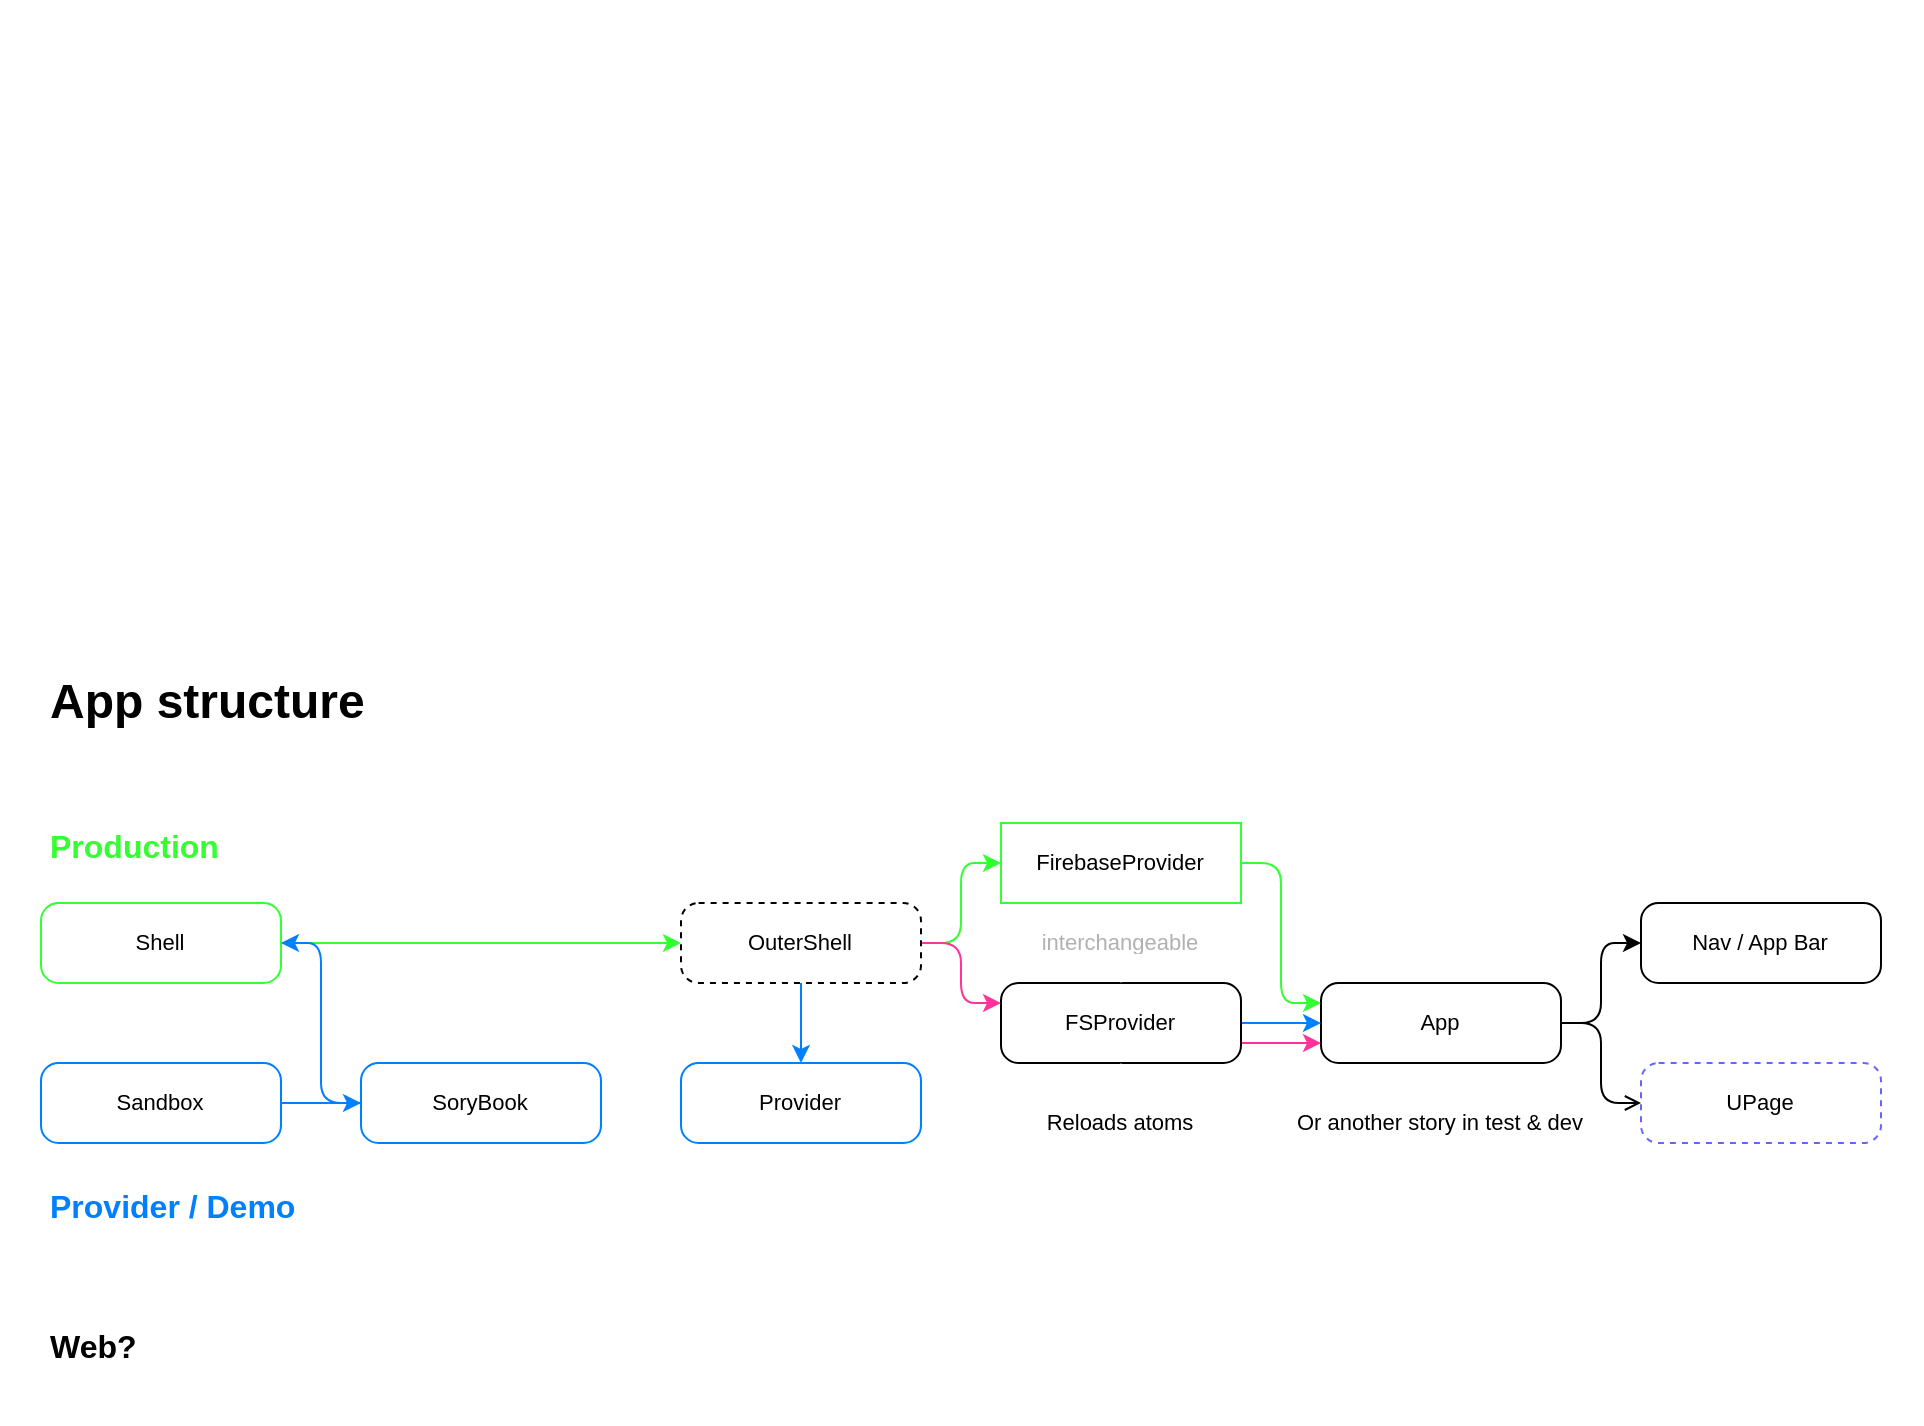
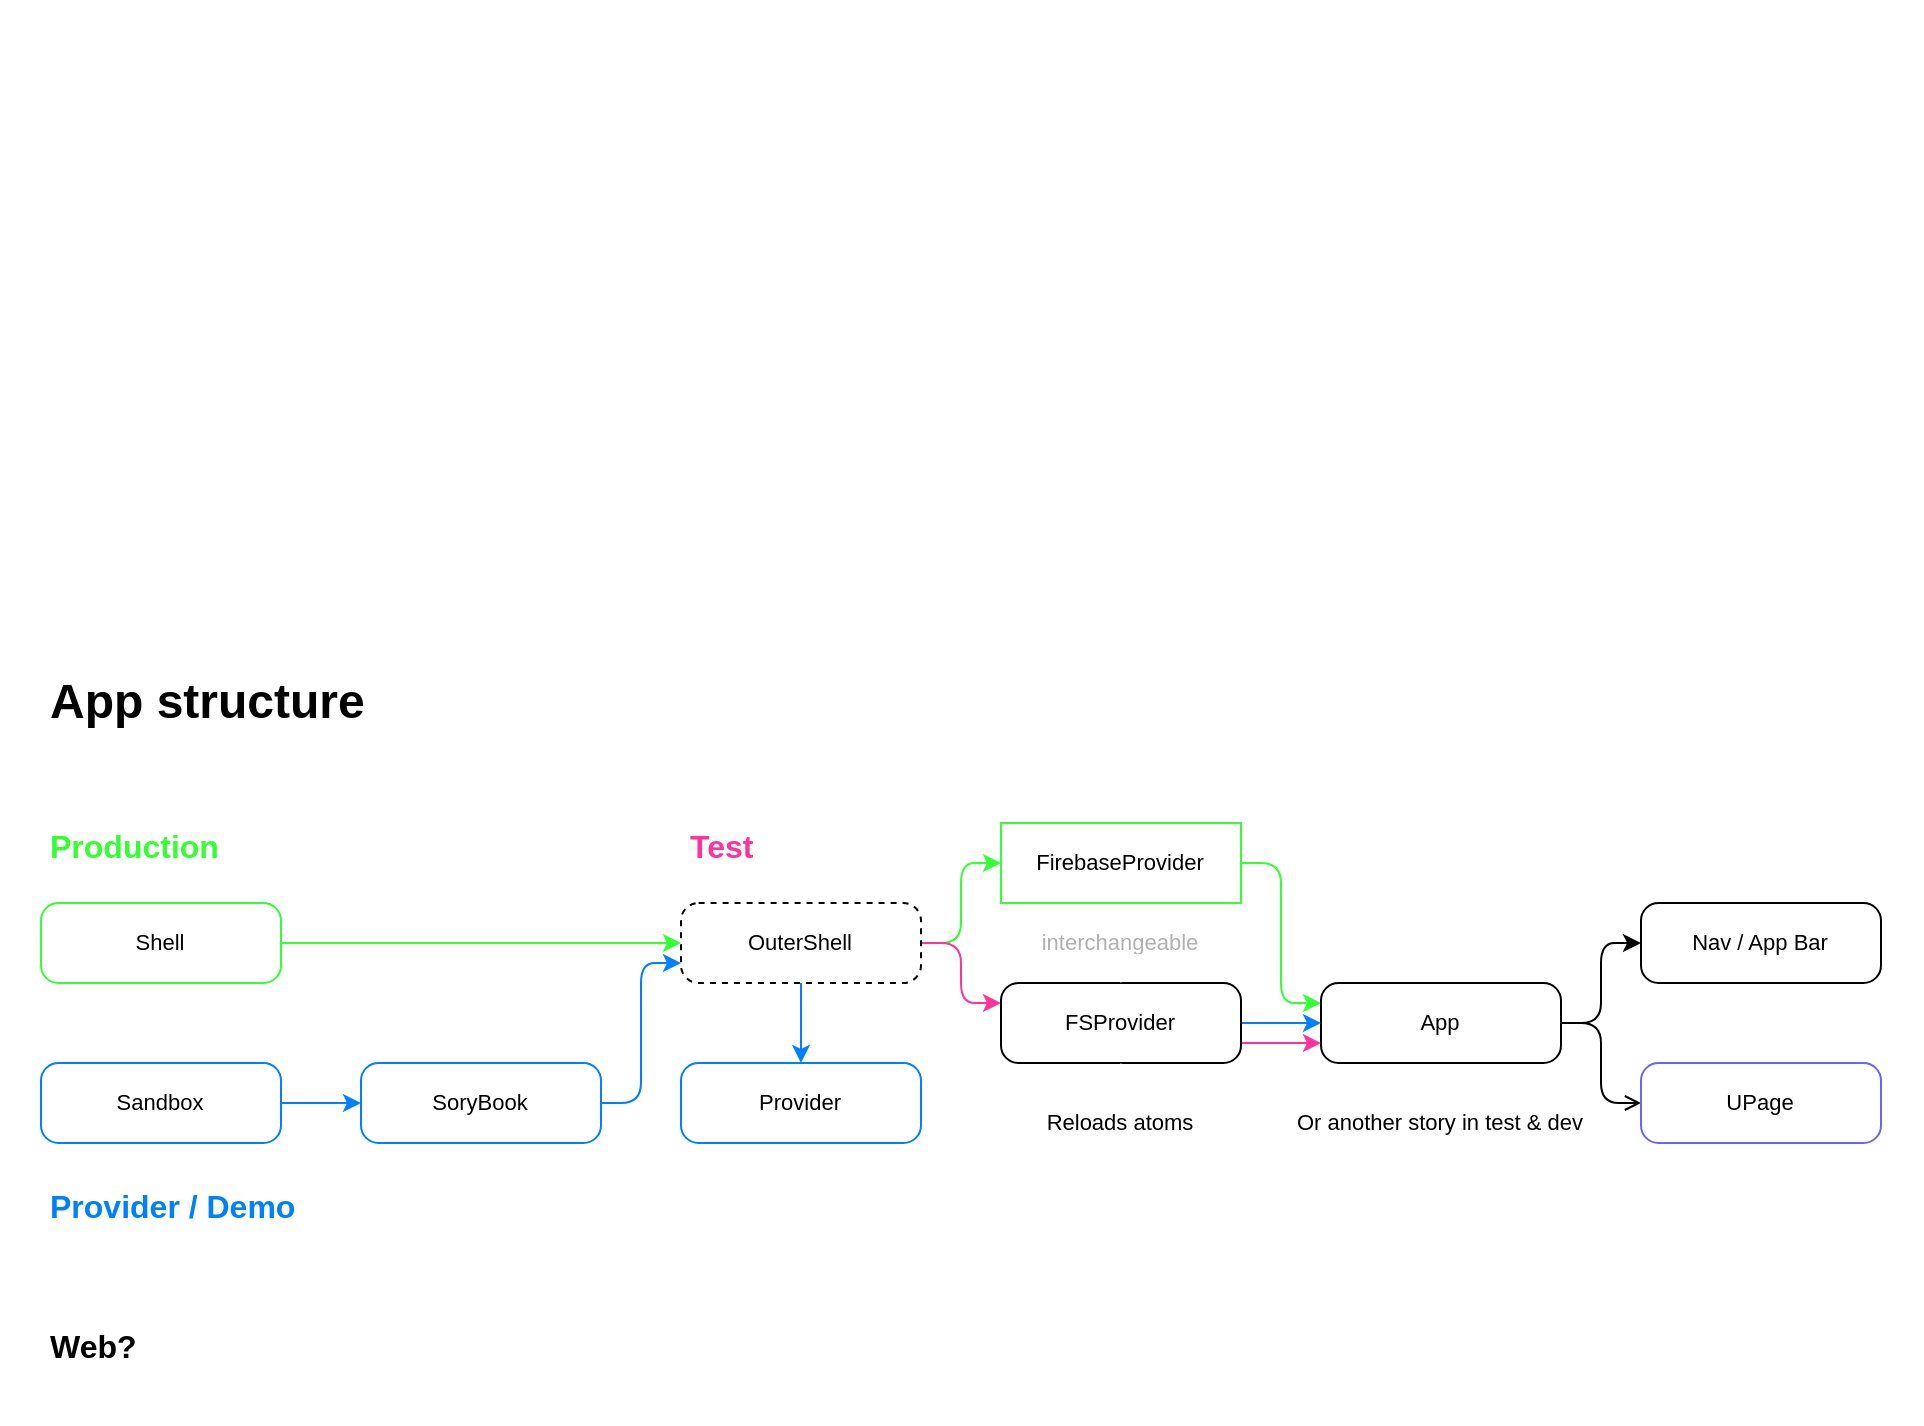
none -> (731, 843)
(321, 1024) -> (641, 1038)
(1761, 1103) -> (1761, 1103)
